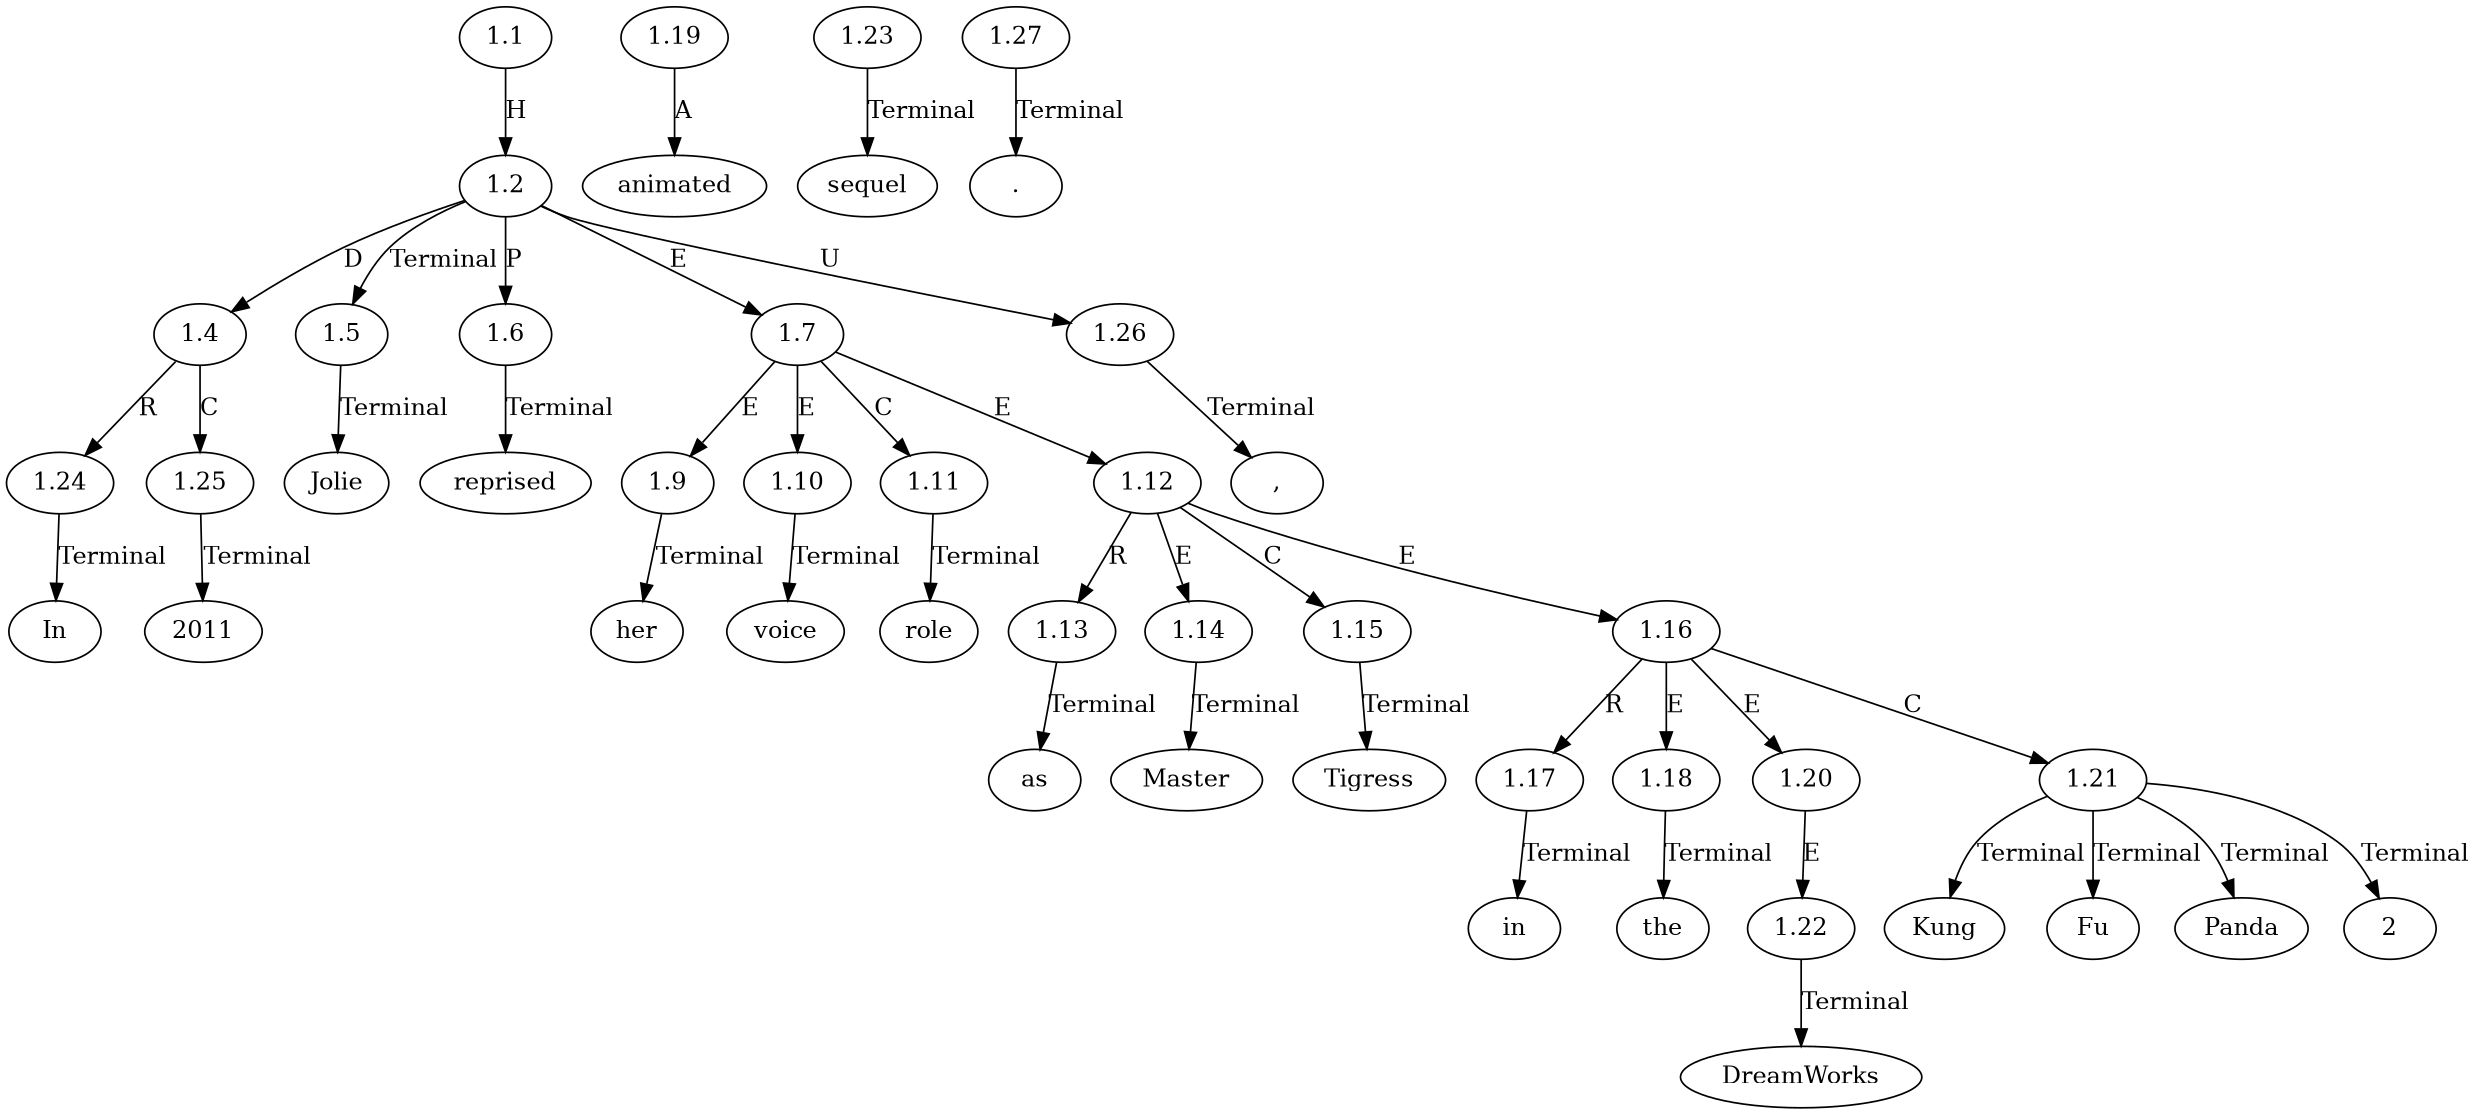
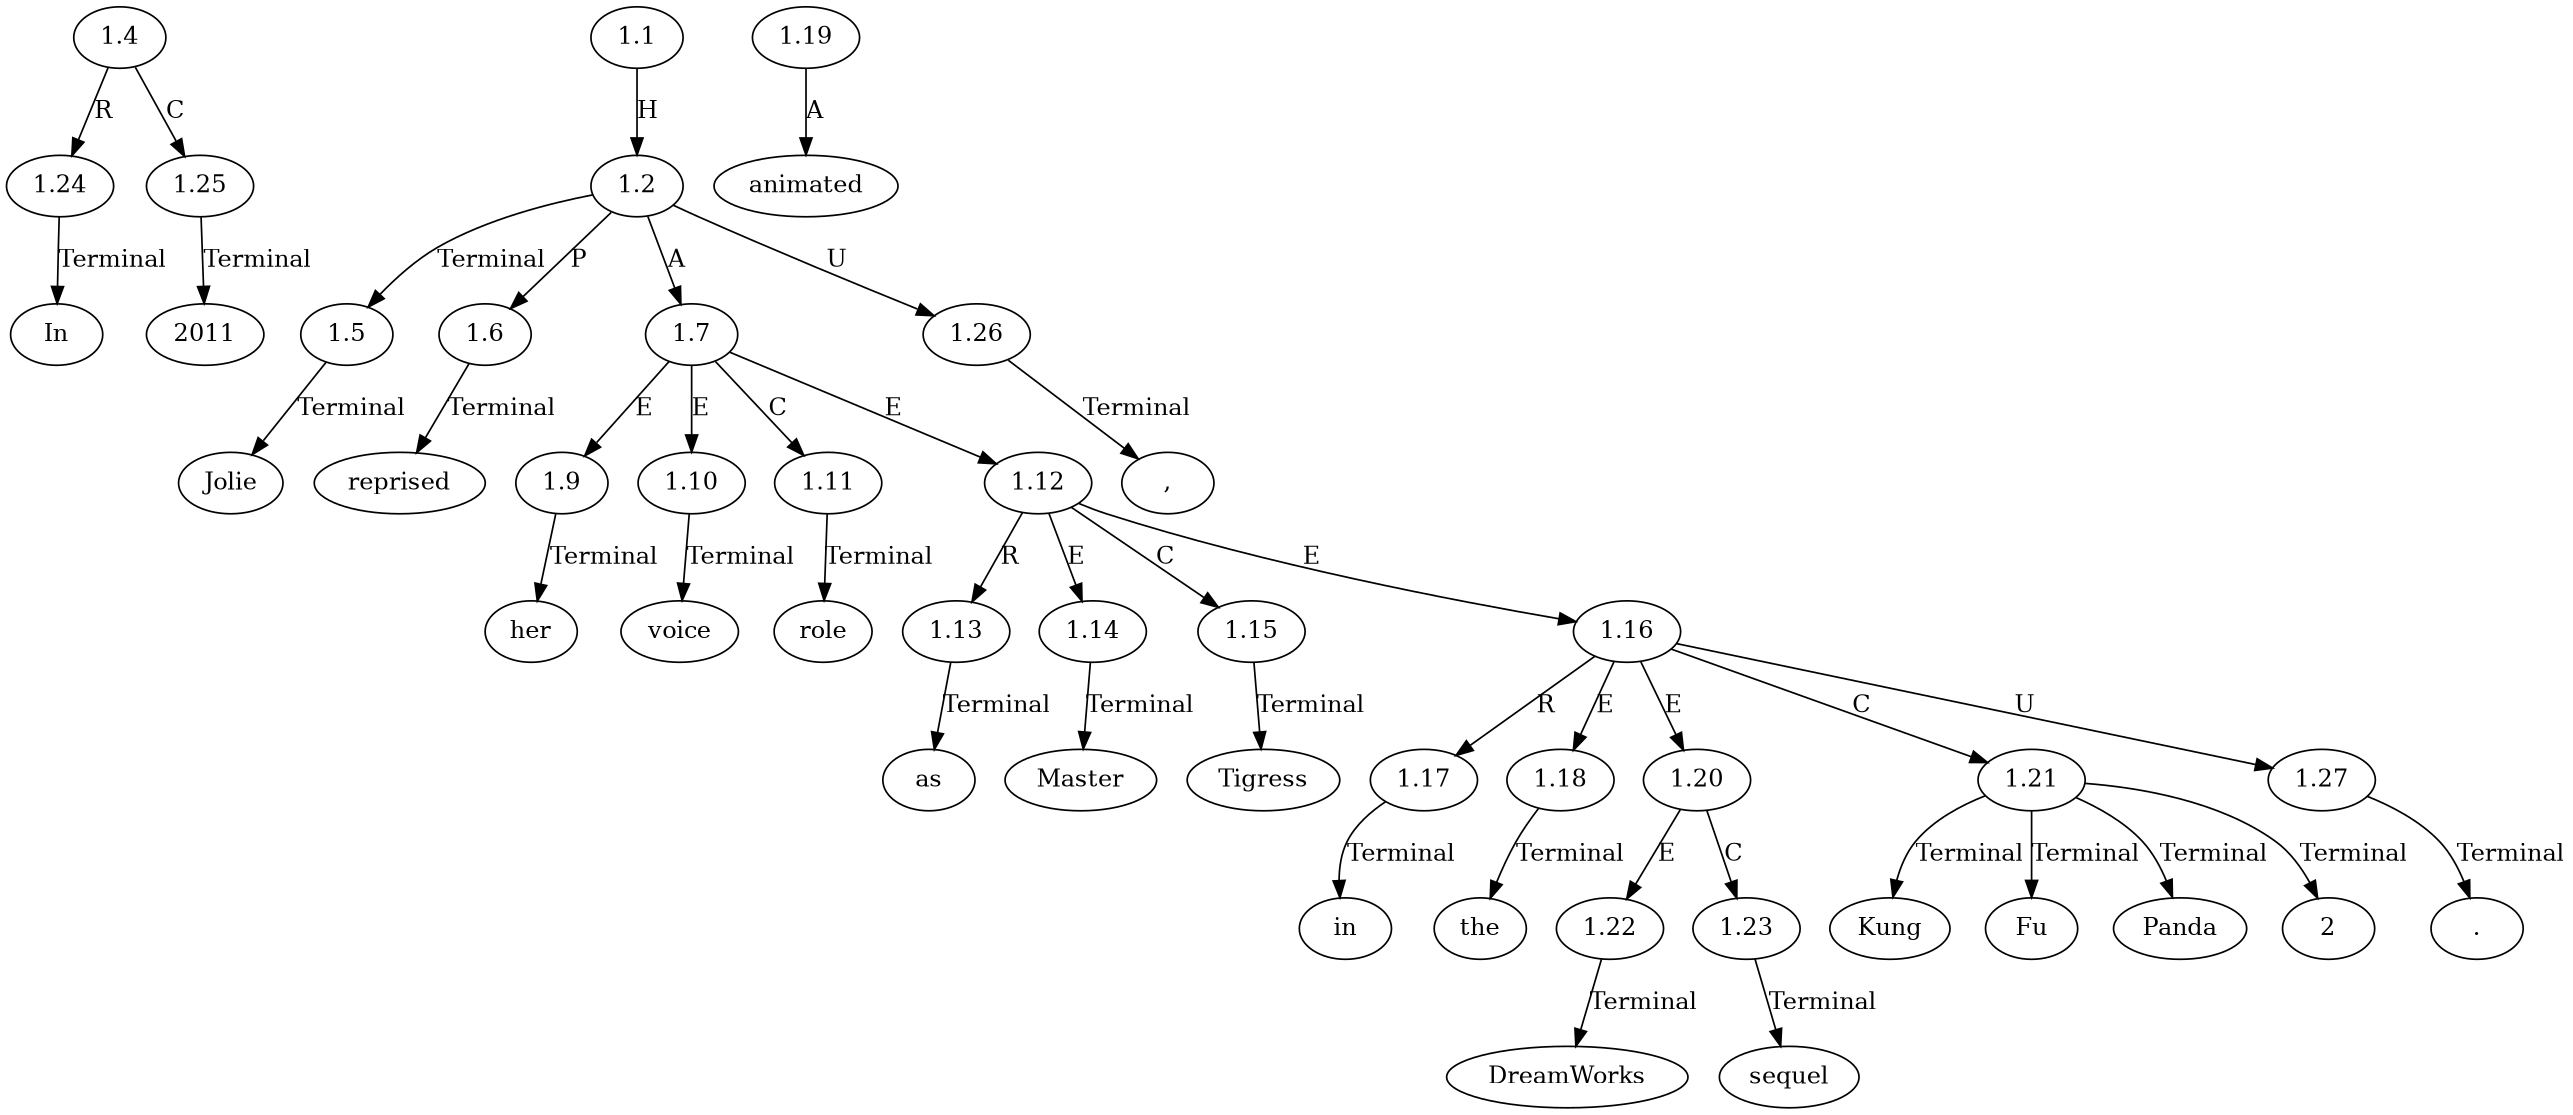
(352, 244) -> none
(679, 260) -> (676, 260)
none -> (1966, 704)
none -> (1719, 846)
